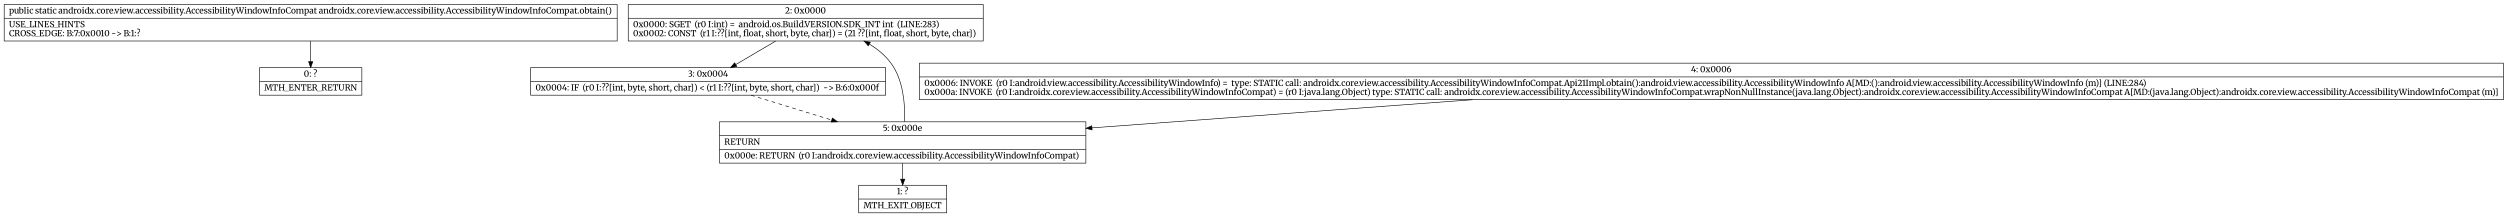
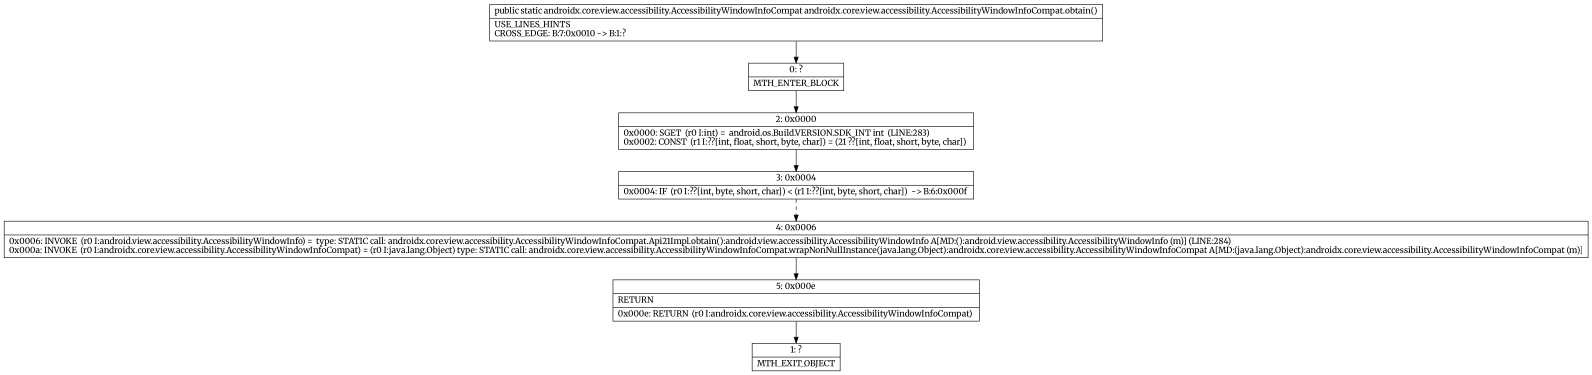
(898, 77) -> (796, 99)
(311, 88) -> (796, 84)
(791, 108) -> (796, 207)
